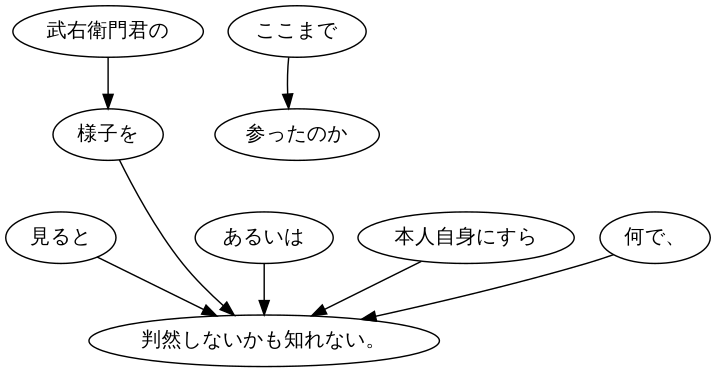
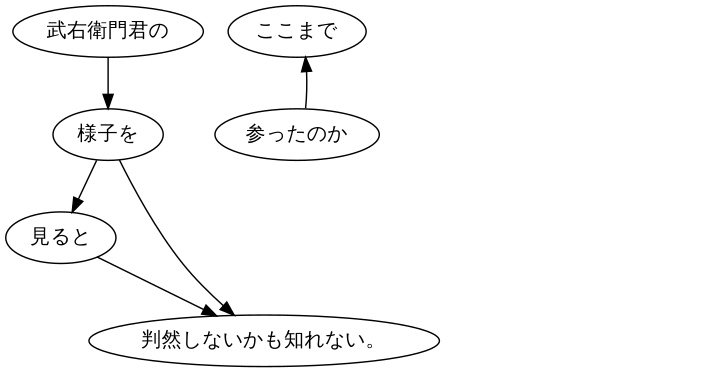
(288, 76) -> (307, 90)
none -> (88, 180)
(264, 238) -> none
(466, 238) -> none
(655, 238) -> none
